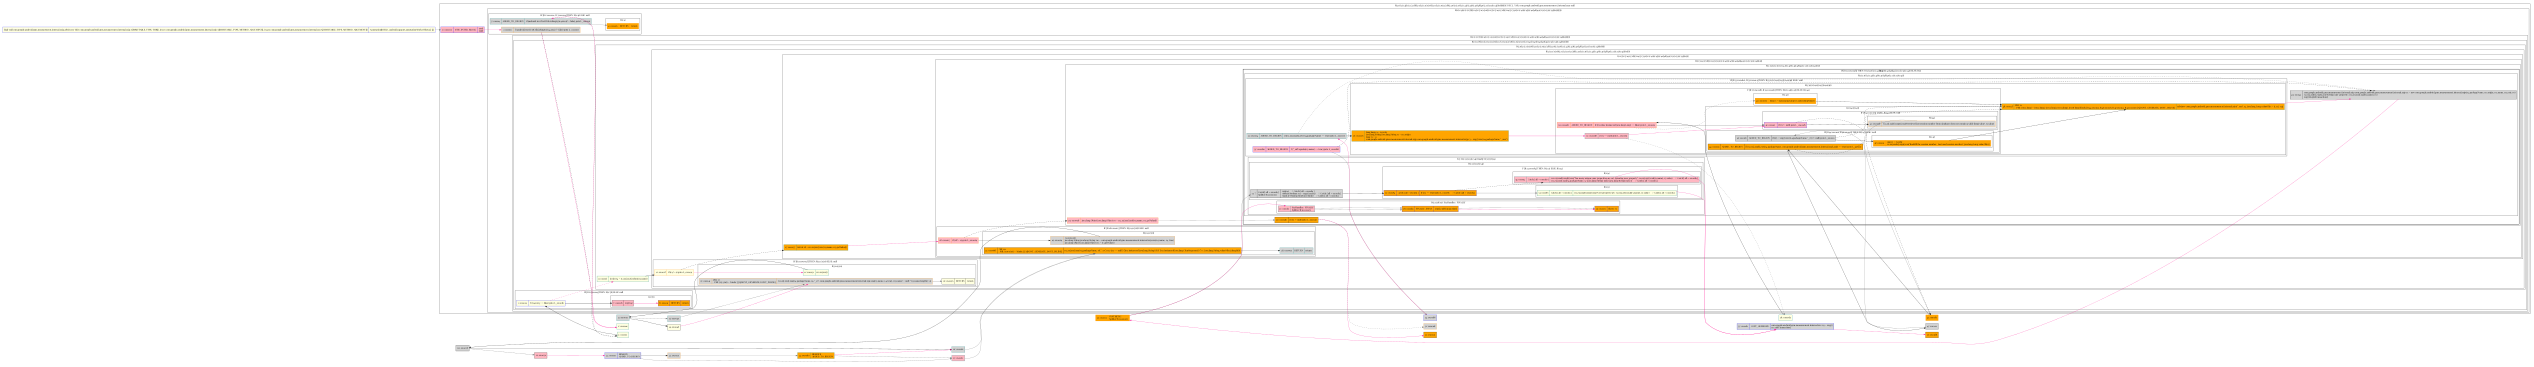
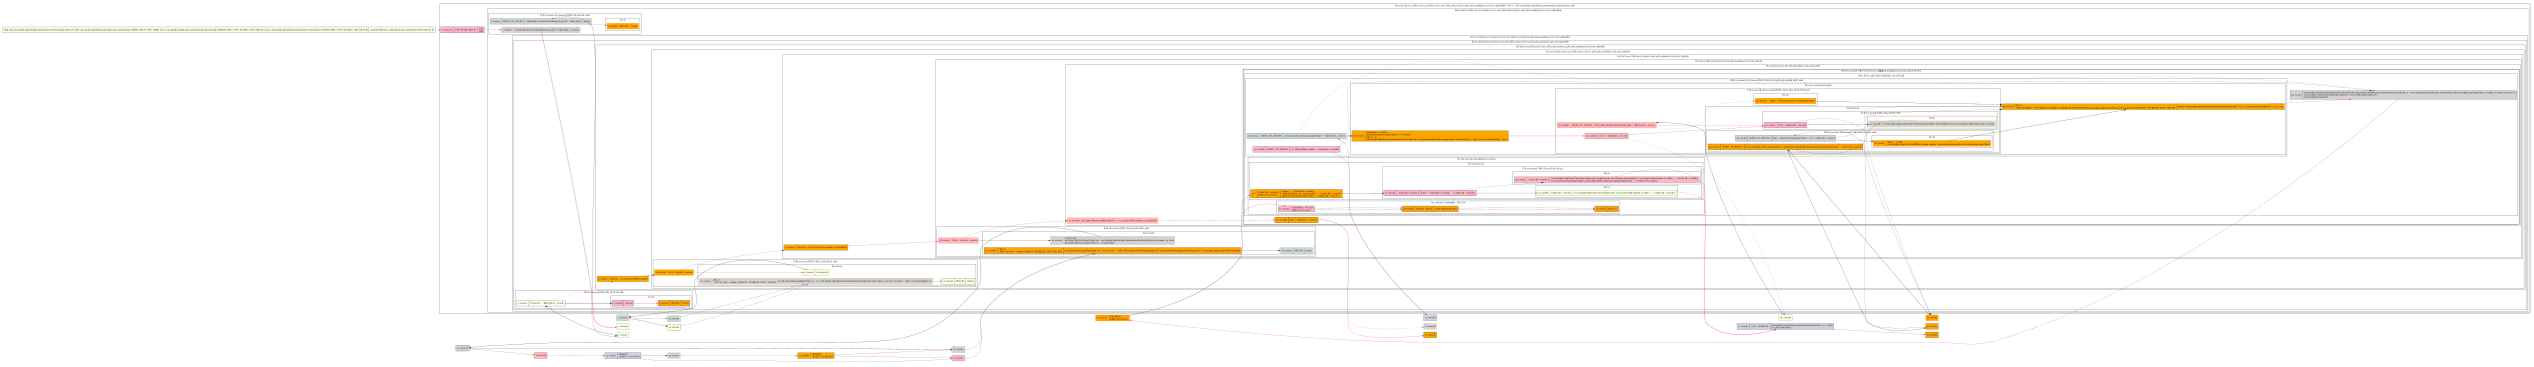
(1710, 125) -> (1710, 125)
(1430, 193) -> (1430, 193)
(1296, 194) -> (1296, 194)
(674, 273) -> (674, 273)
(623, 279) -> (623, 279)
(1932, 326) -> (1932, 326)
